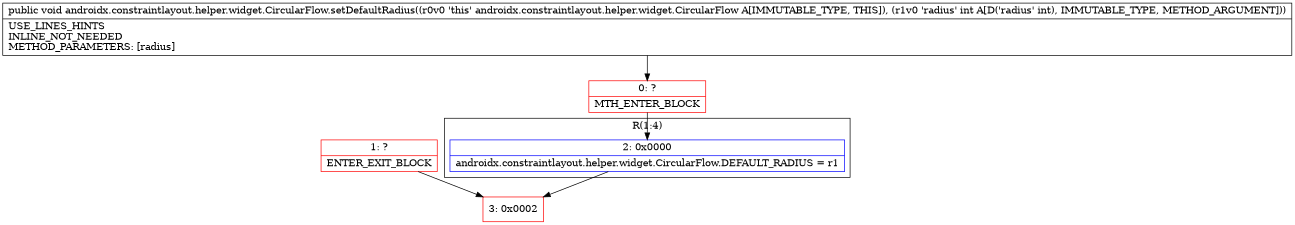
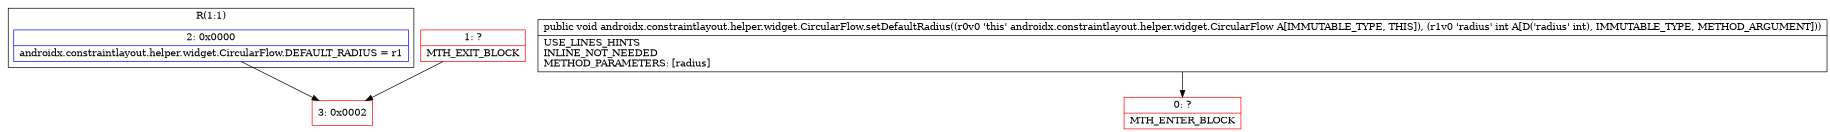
(647, 123) -> none
(647, 126) -> (211, 16)
(379, 163) -> (473, 53)
